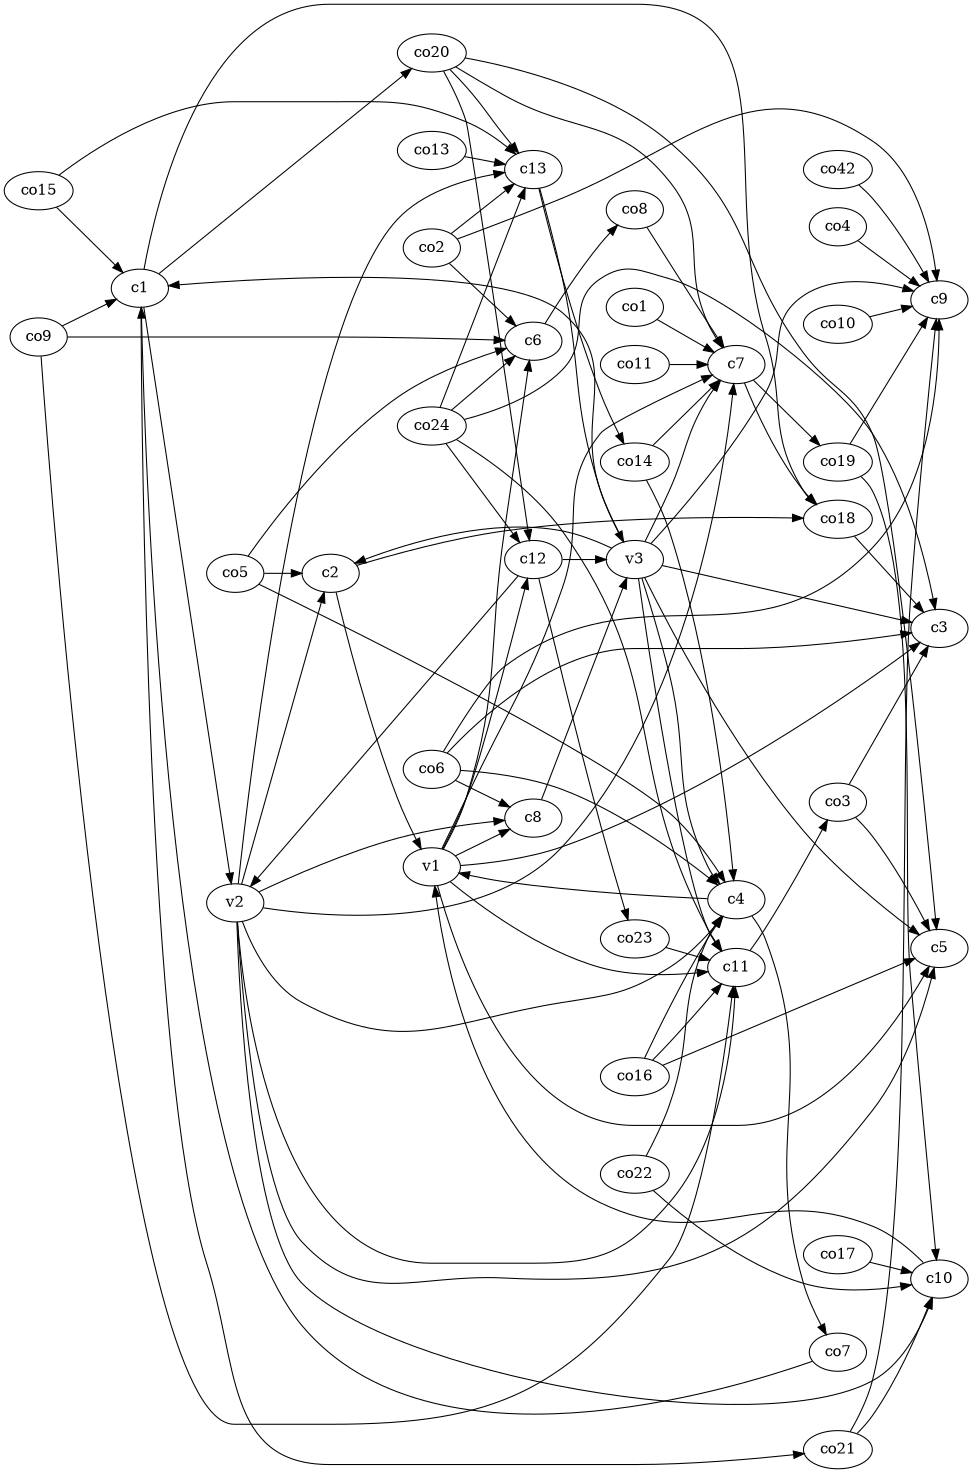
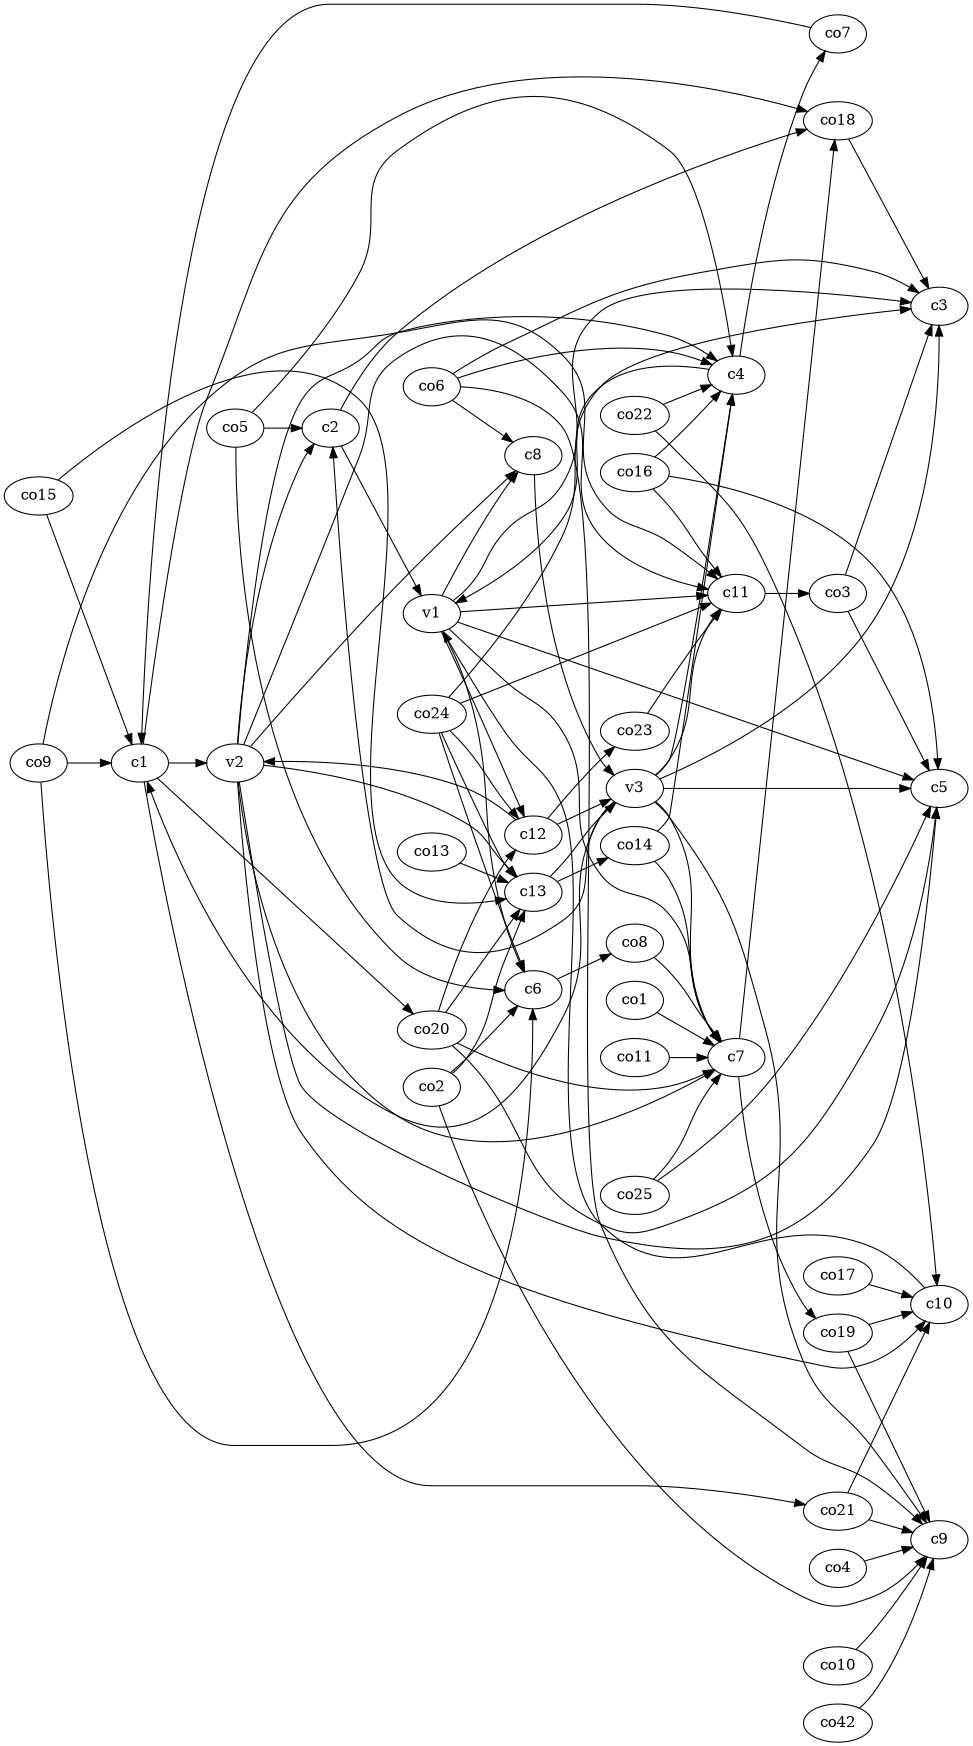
none -> (635, 1195)
